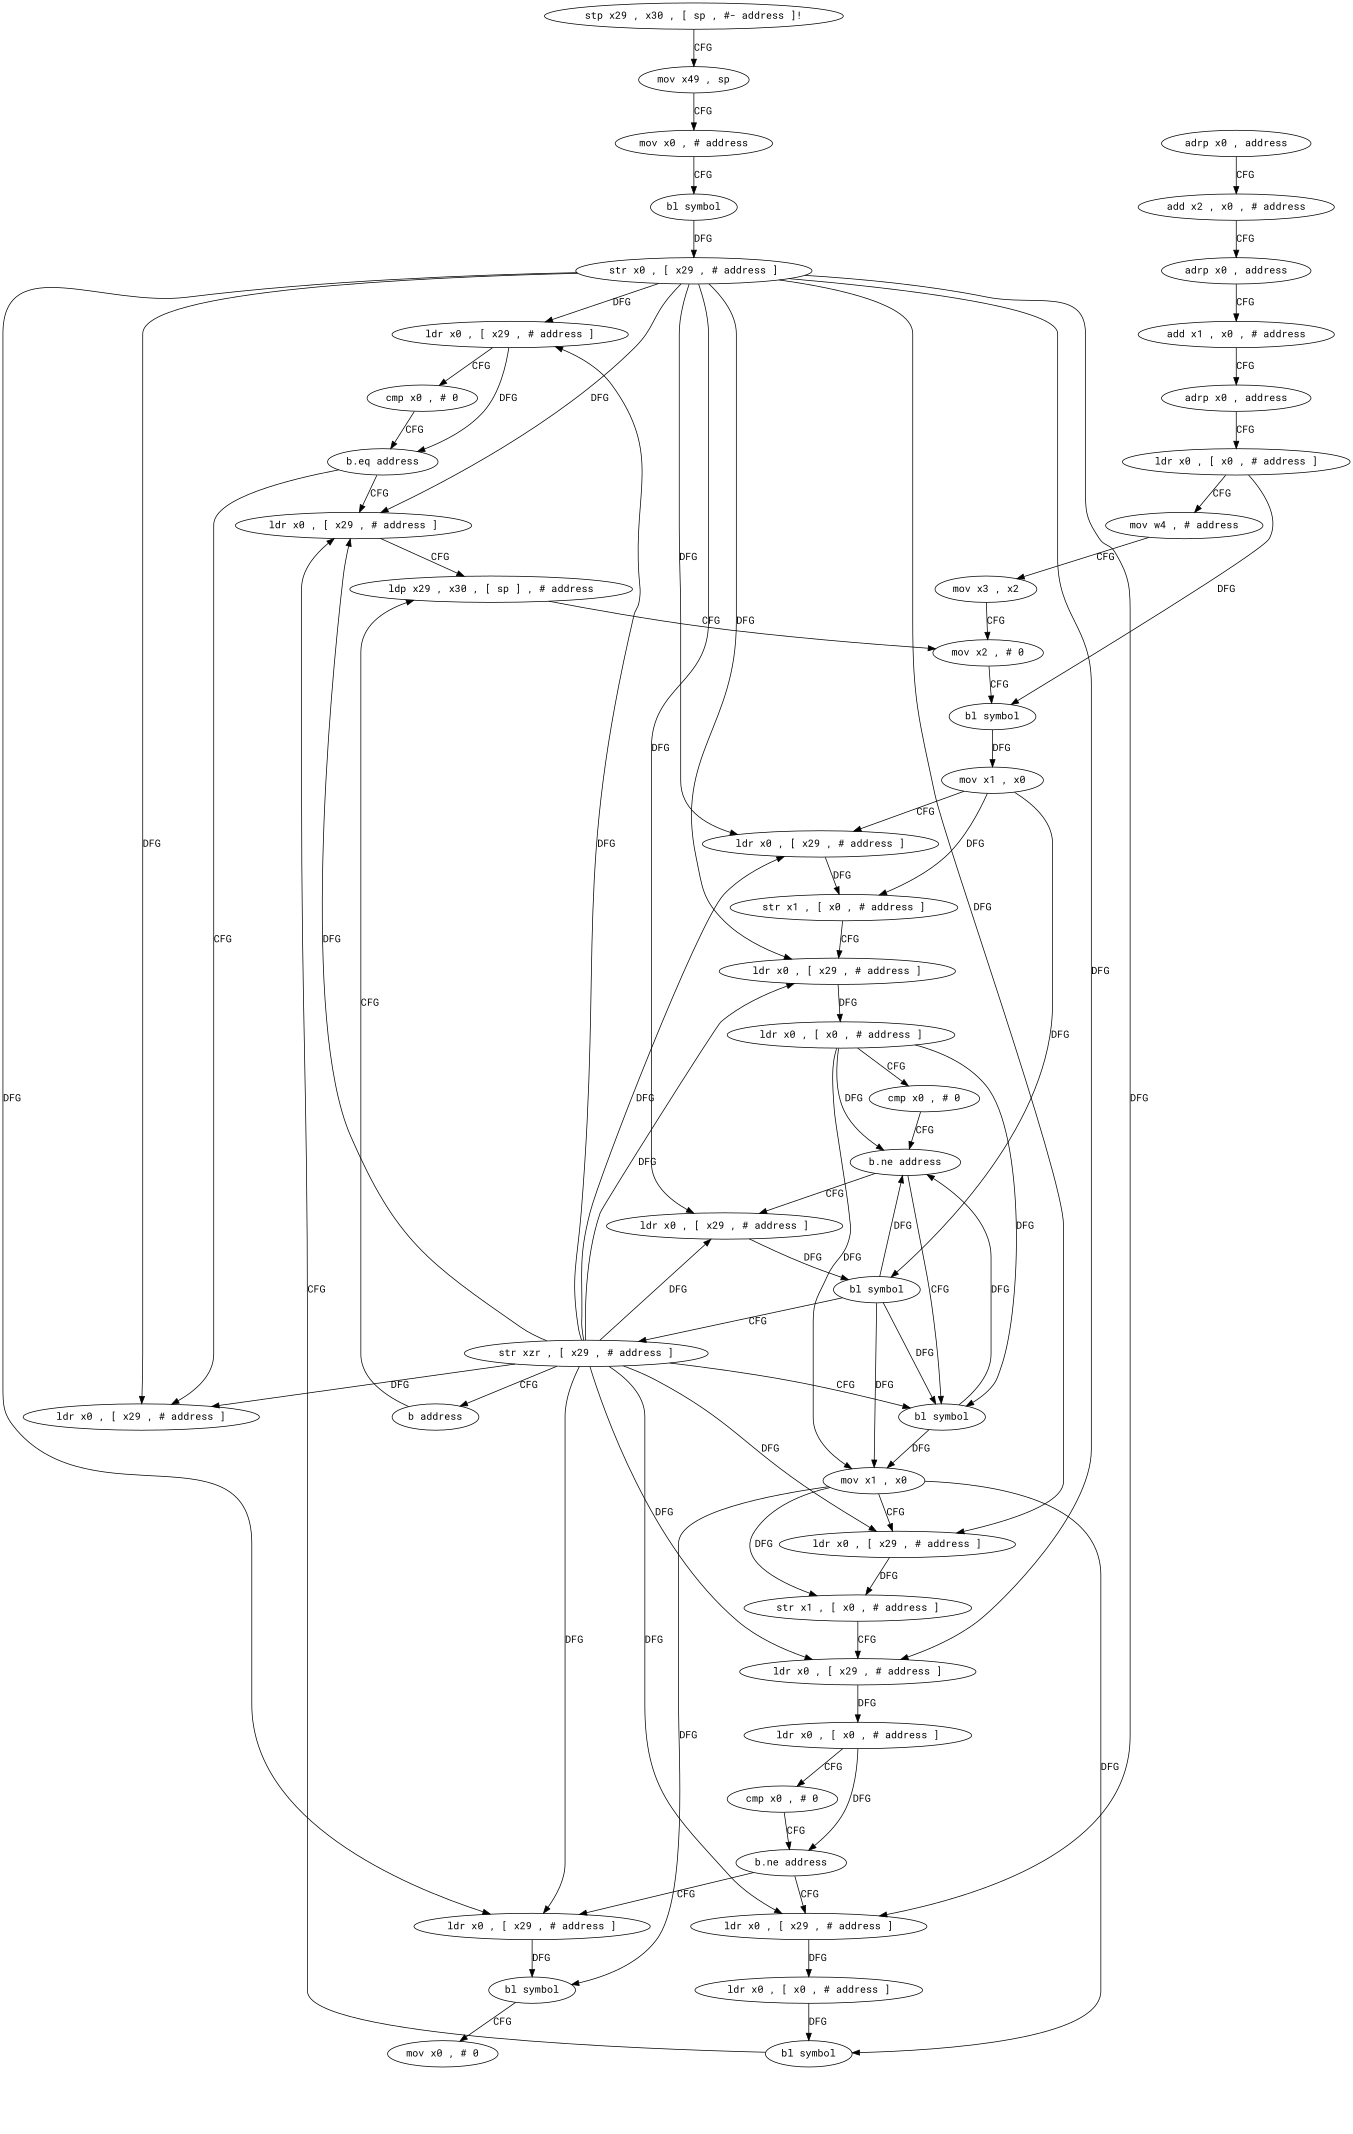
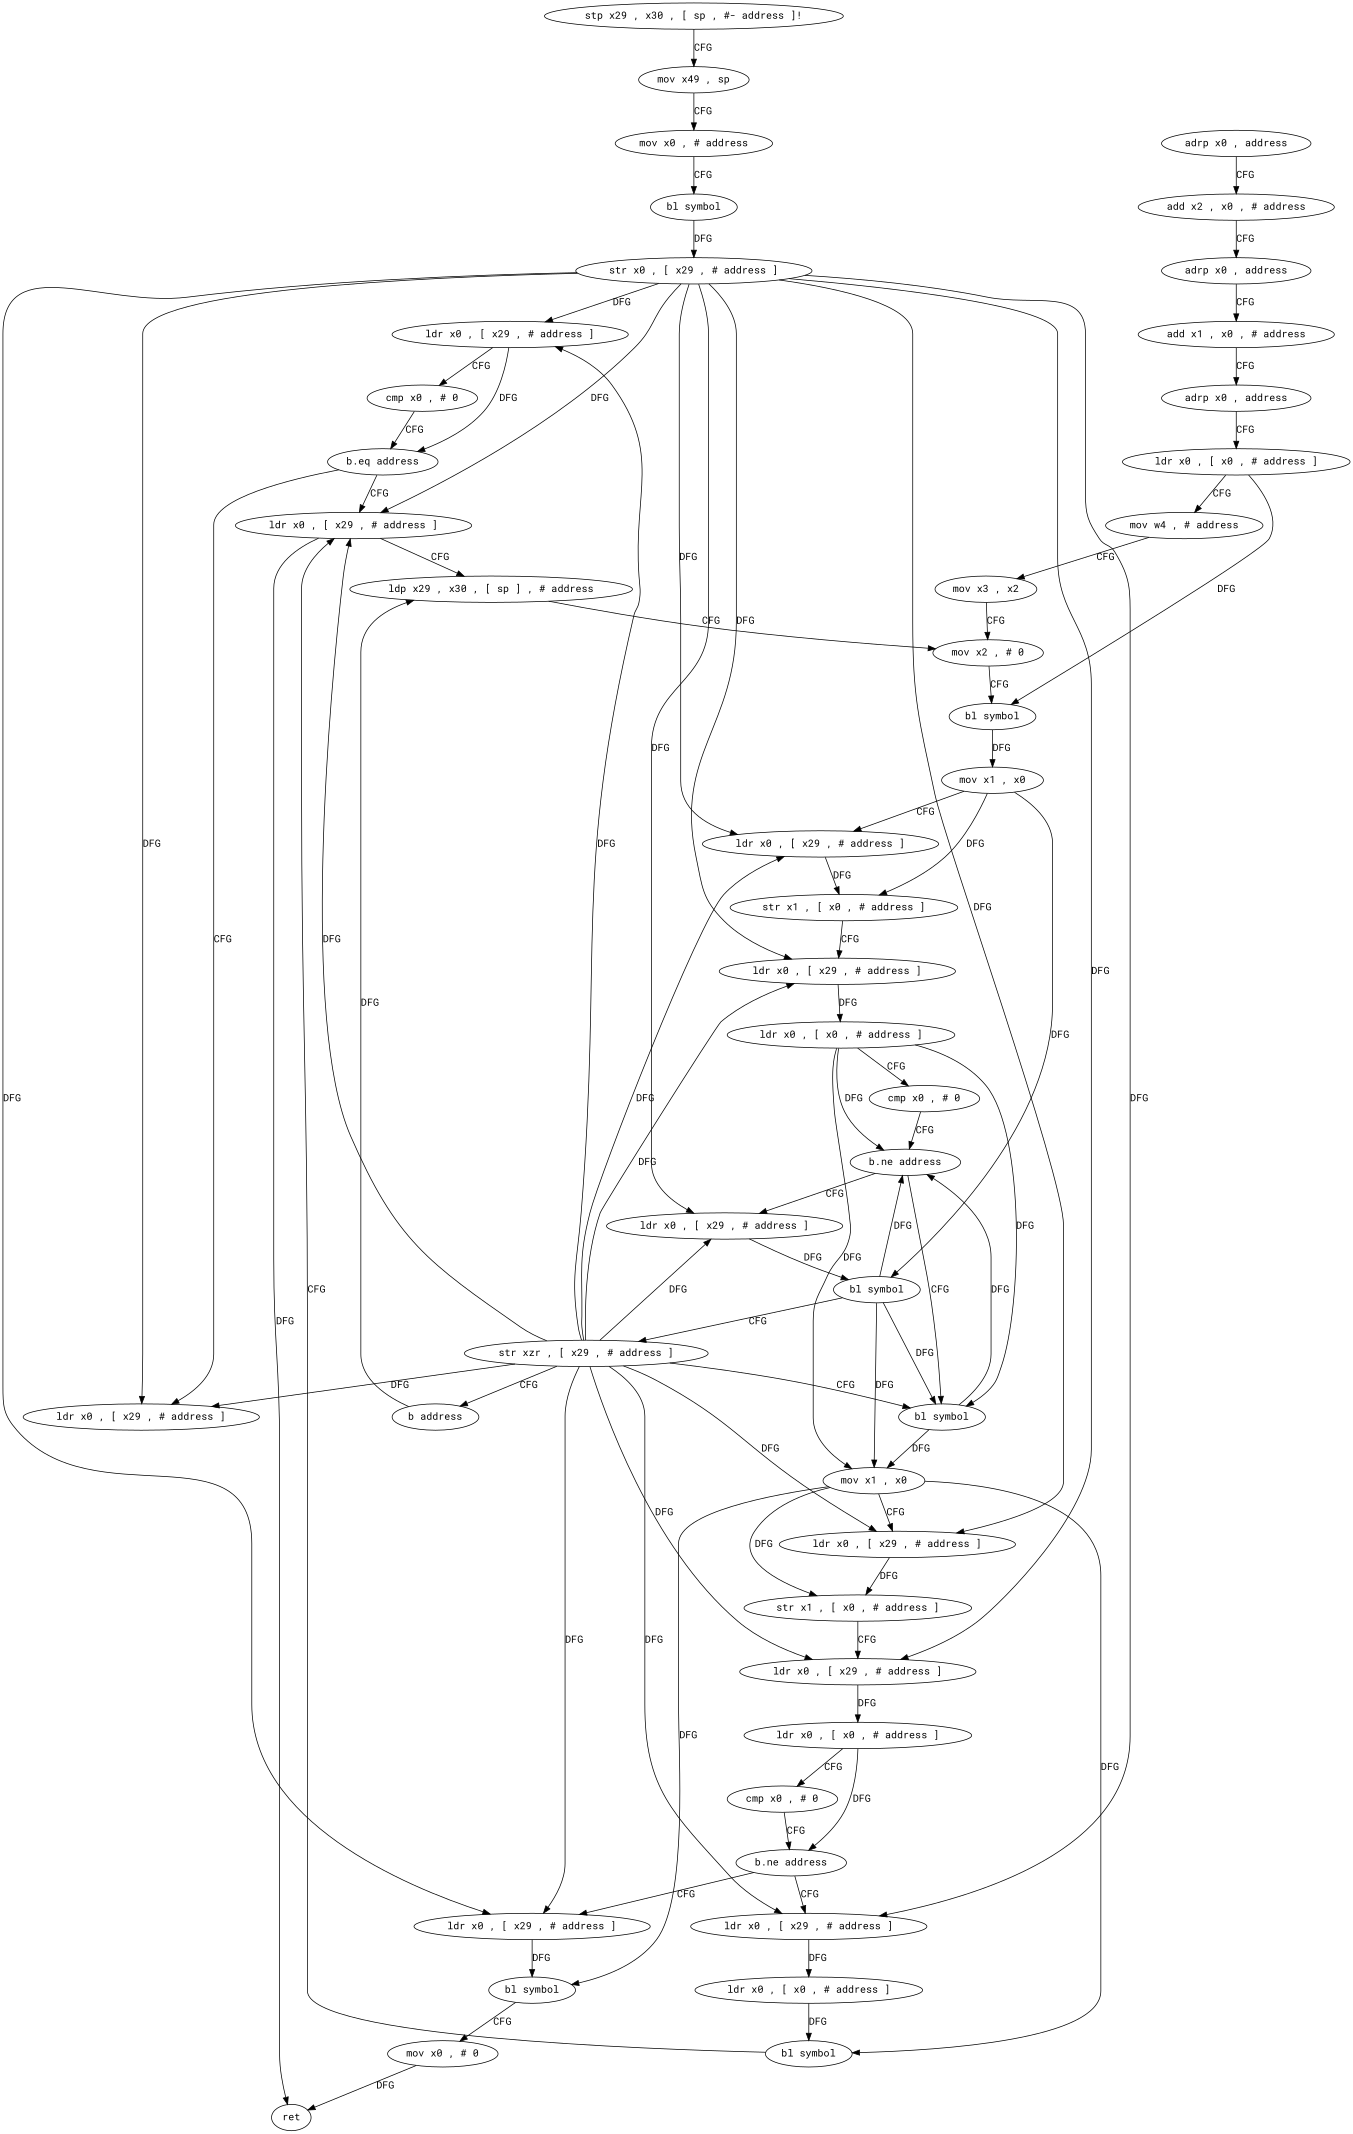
(370, 1003) -> (370, 1003)
none -> (291, 2118)
